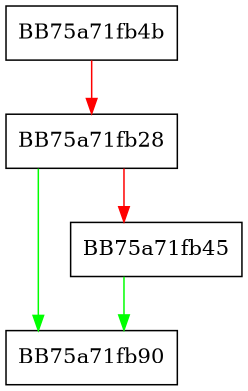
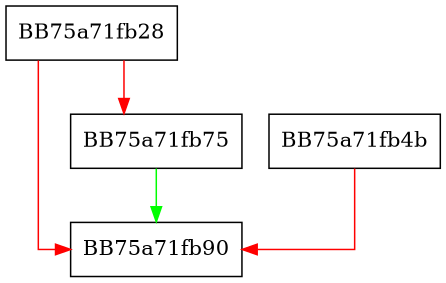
(92, 79) -> (346, 249)
(38, 242) -> (38, 164)
(156, 249) -> (156, 141)
